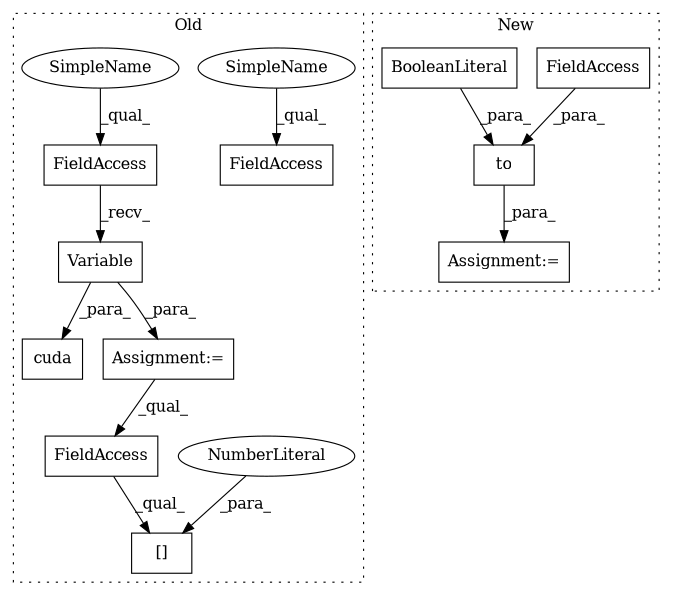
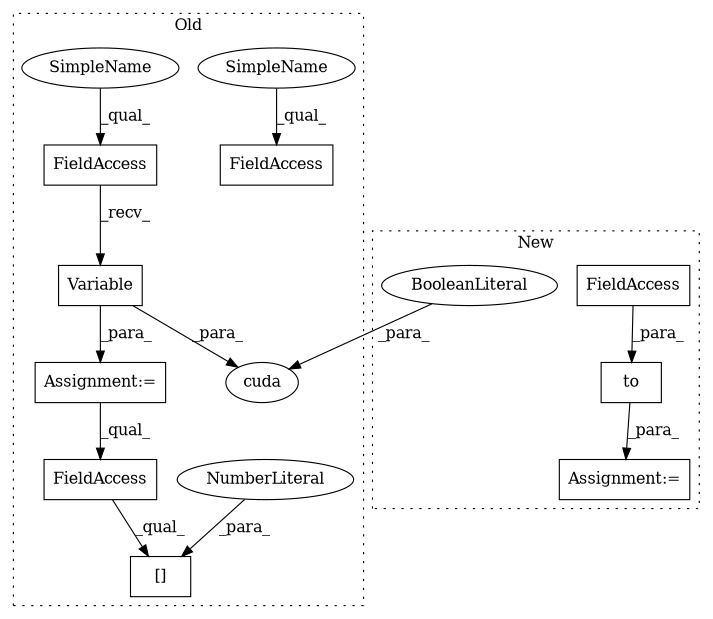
(449, 68) -> (470, 286)
(474, 112) -> (356, 339)
(52, 359) -> (262, 383)
